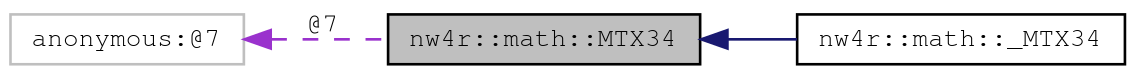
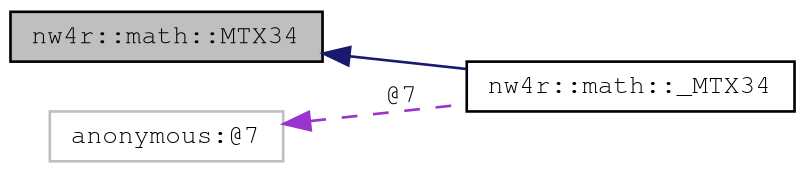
(329, 39) -> (388, 113)
